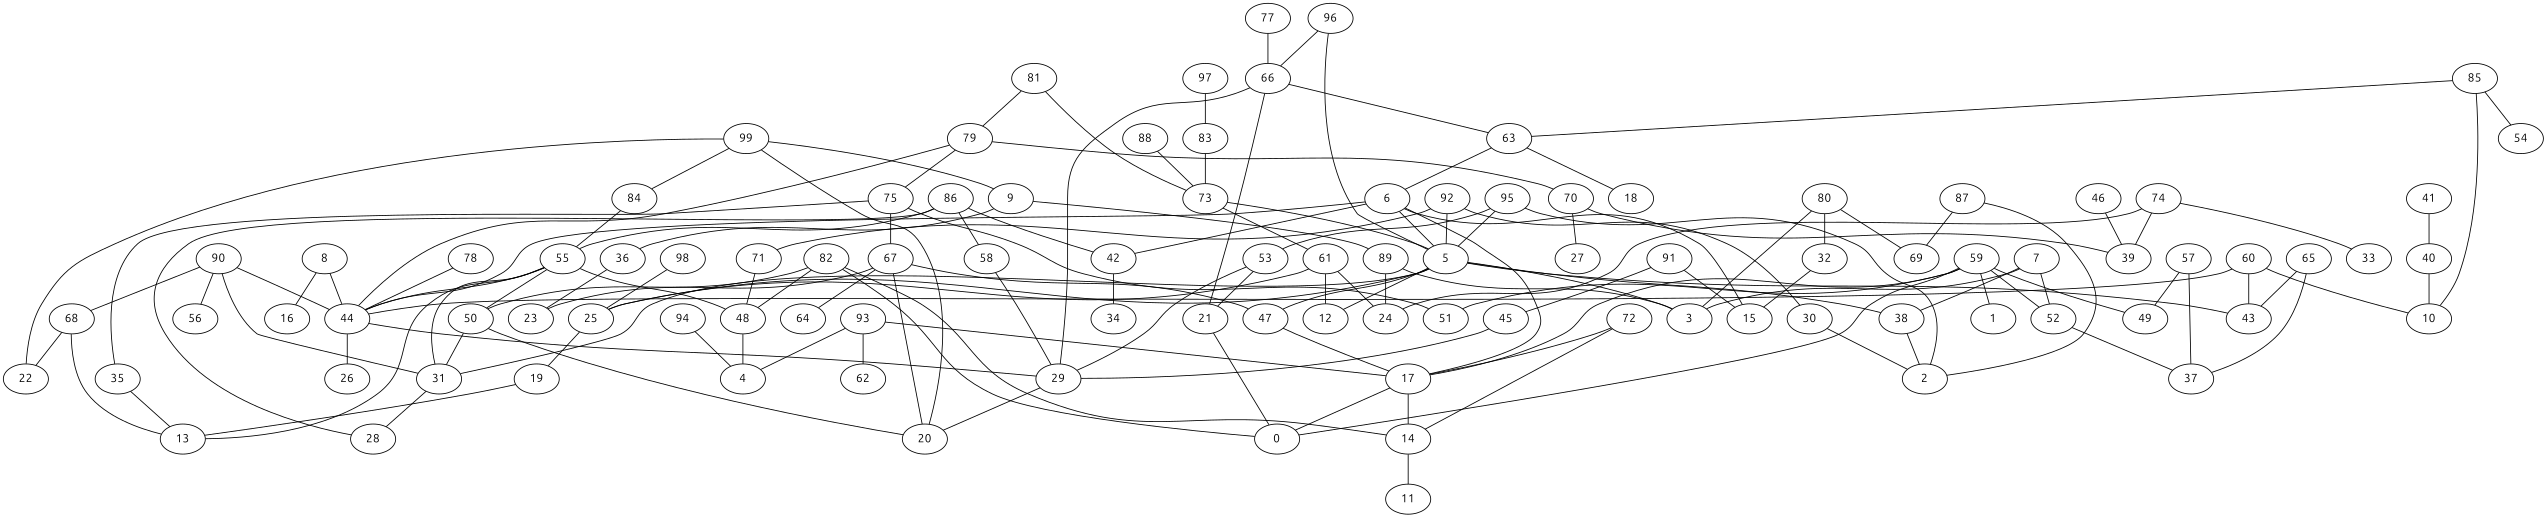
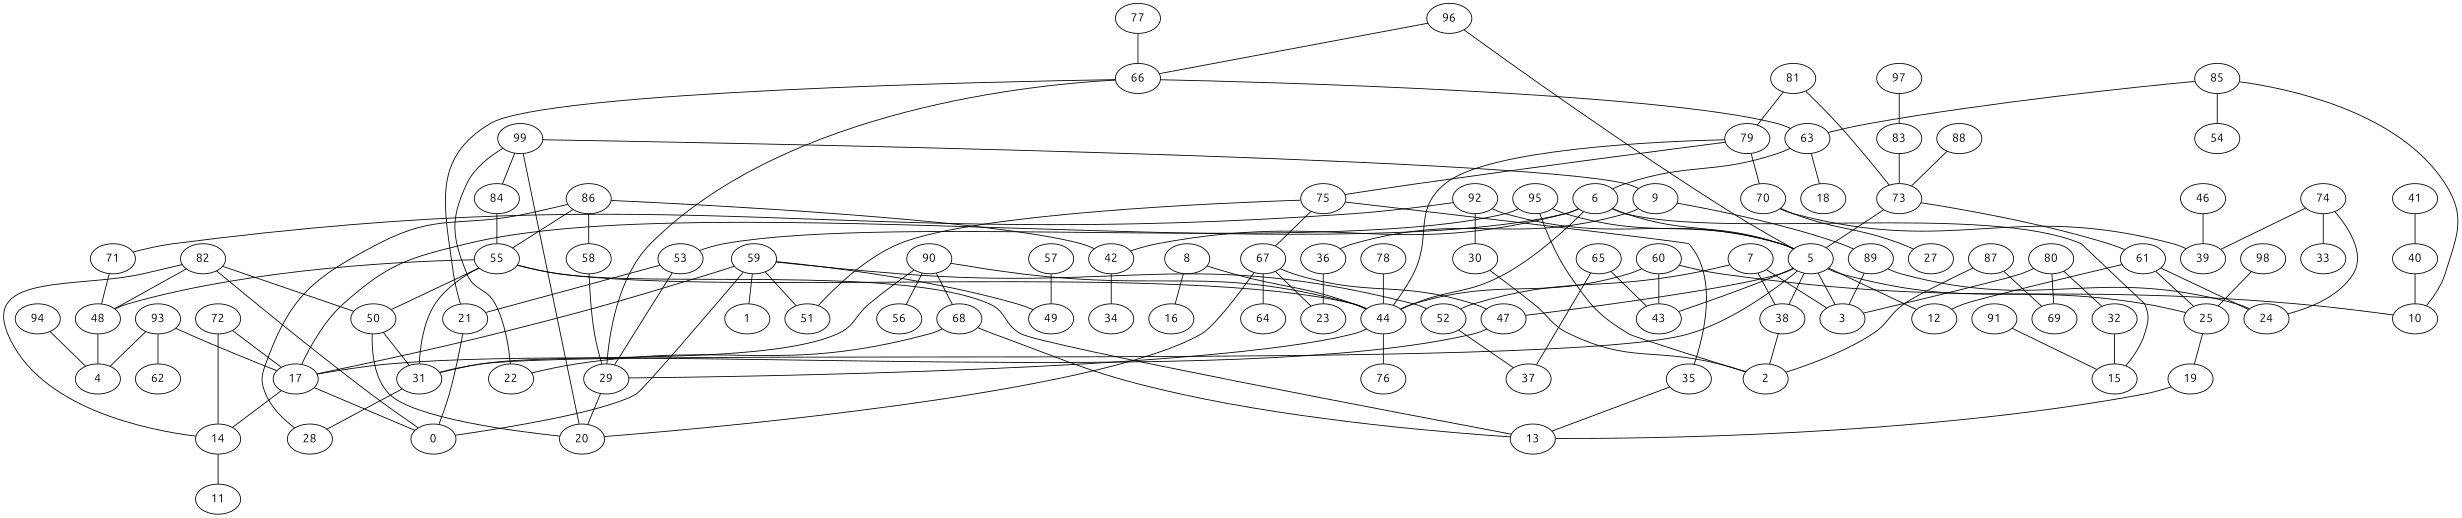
(1506, 319) -> none
(2190, 319) -> none
(347, 379) -> (1383, 379)
